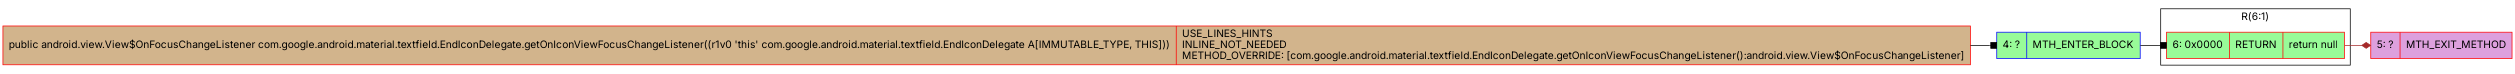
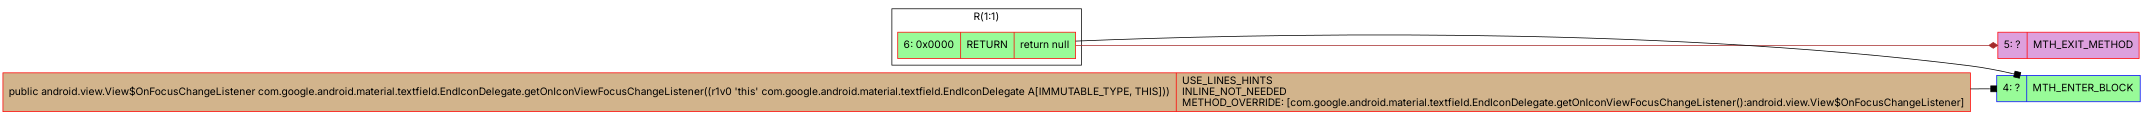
(2255, 17) -> (987, 17)
(2150, 45) -> (1545, 37)
